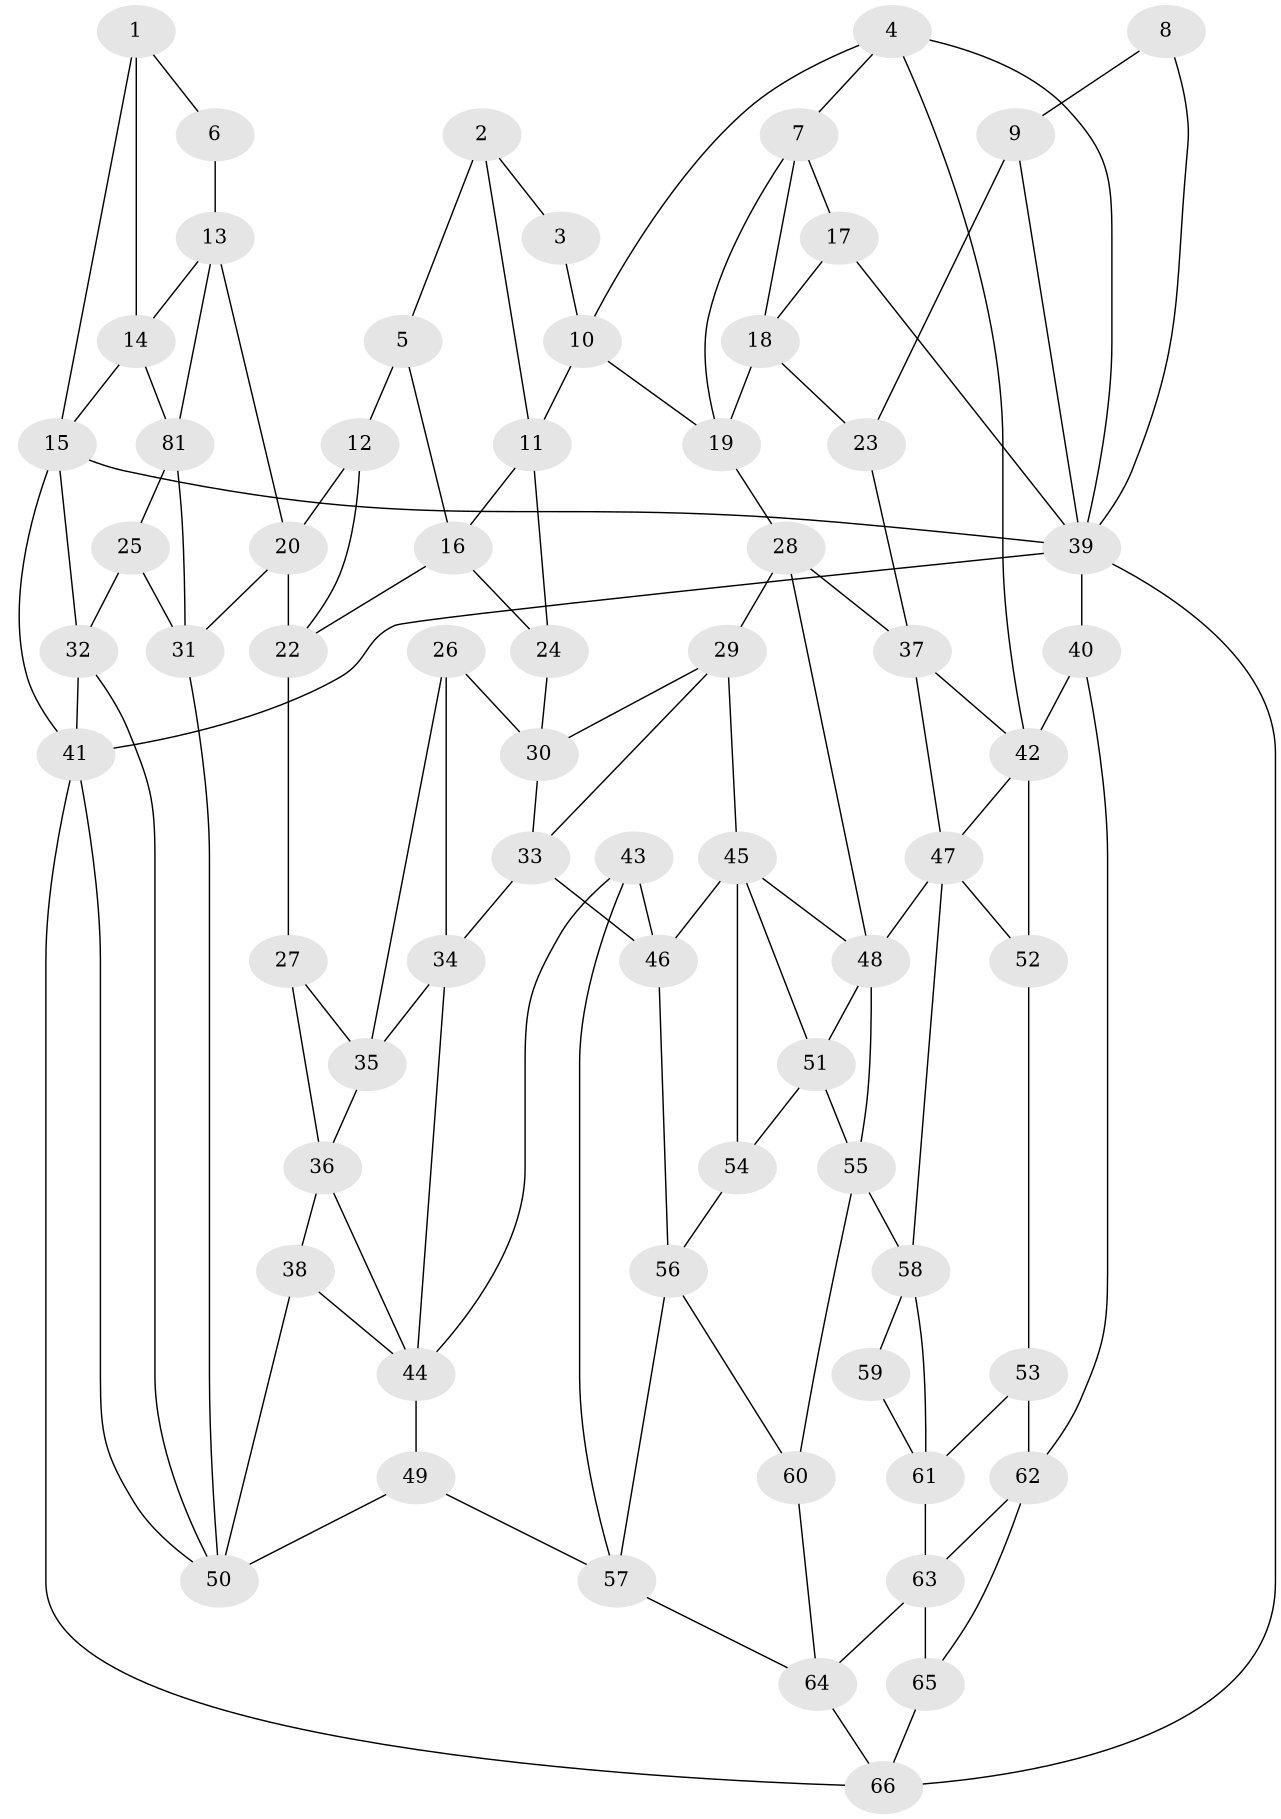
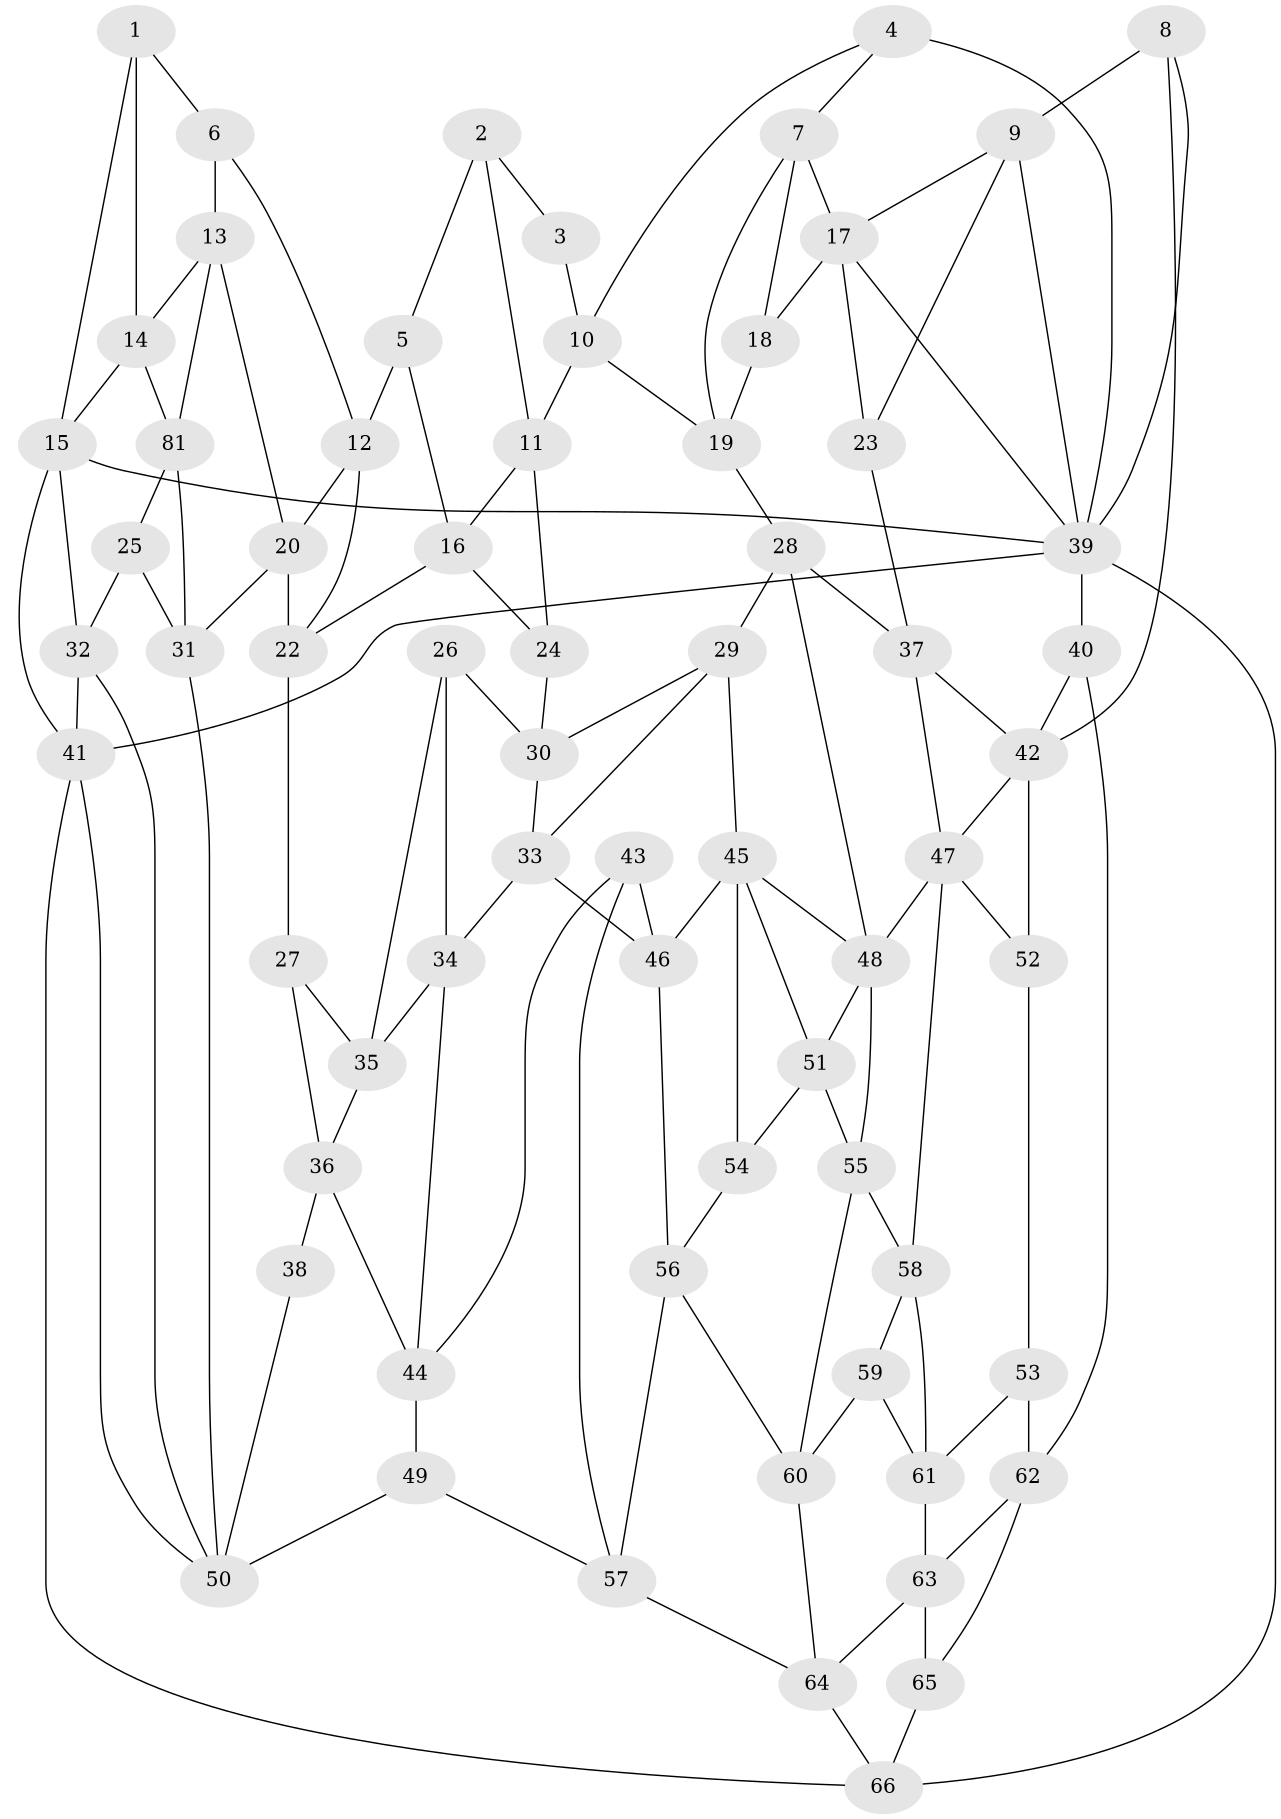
none -> (928, 187)
none -> (301, 285)
(1000, 386) -> (1173, 418)
(814, 393) -> (853, 341)
(356, 1323) -> none
none -> (834, 1426)
